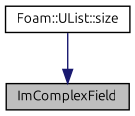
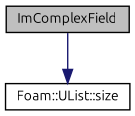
(68, 51) -> (68, 51)
